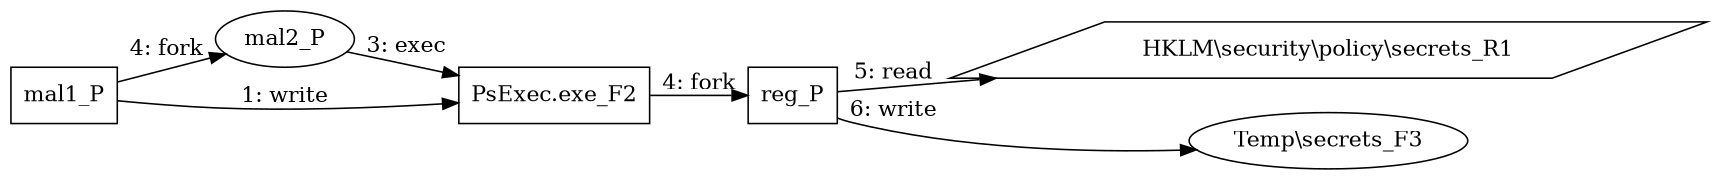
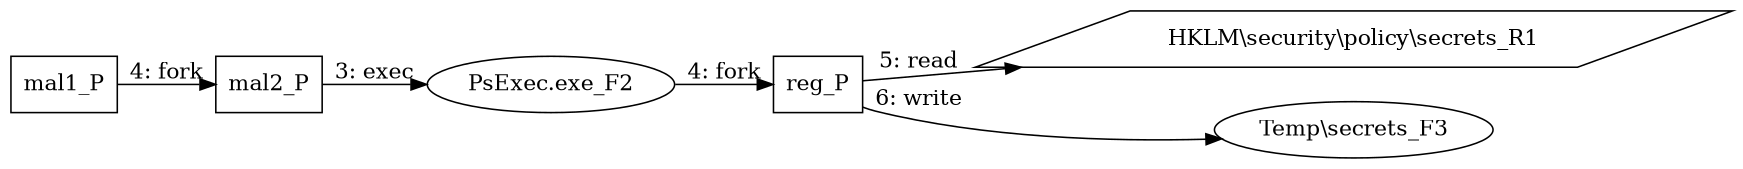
(285, 39) -> (269, 84)
(554, 95) -> (551, 84)
(280, 109) -> none
